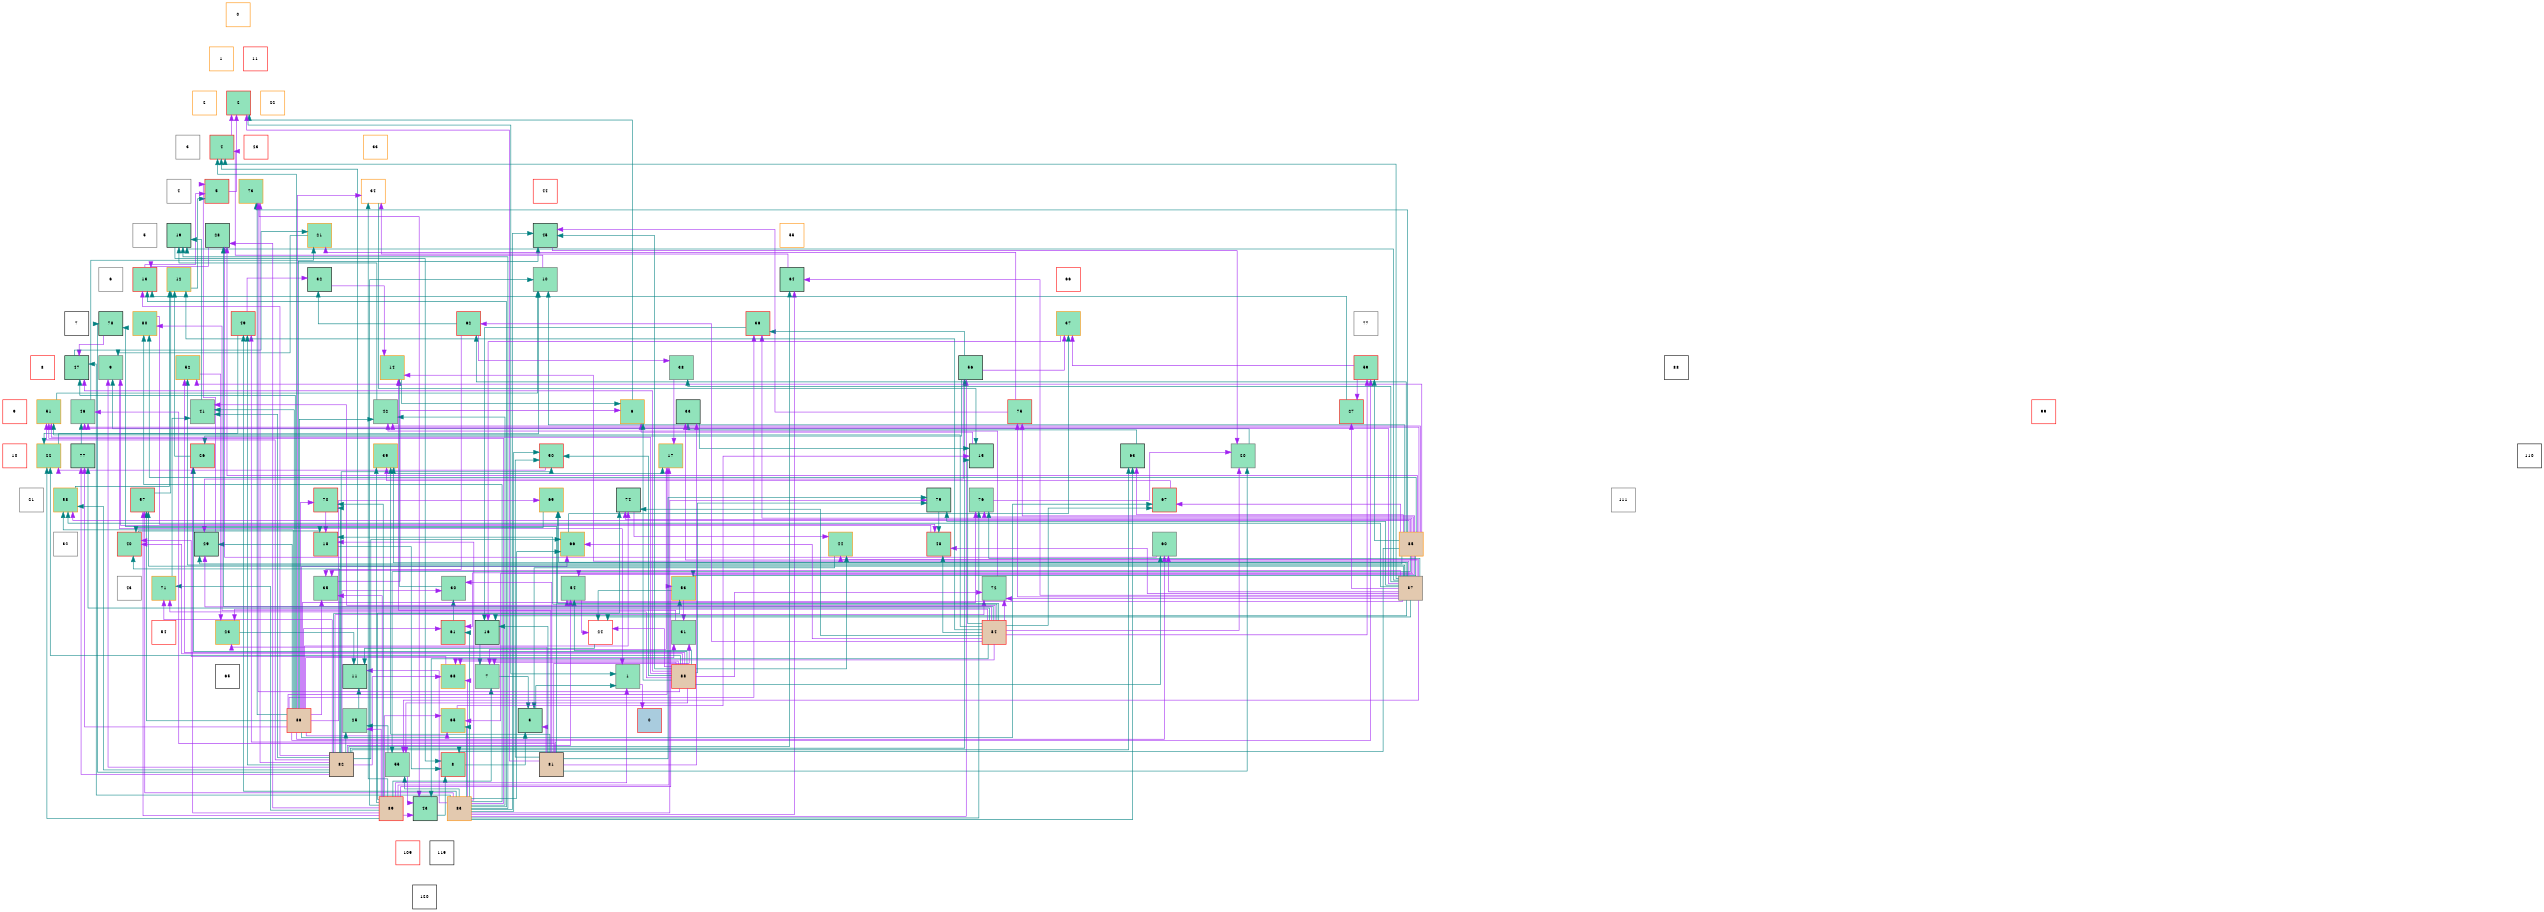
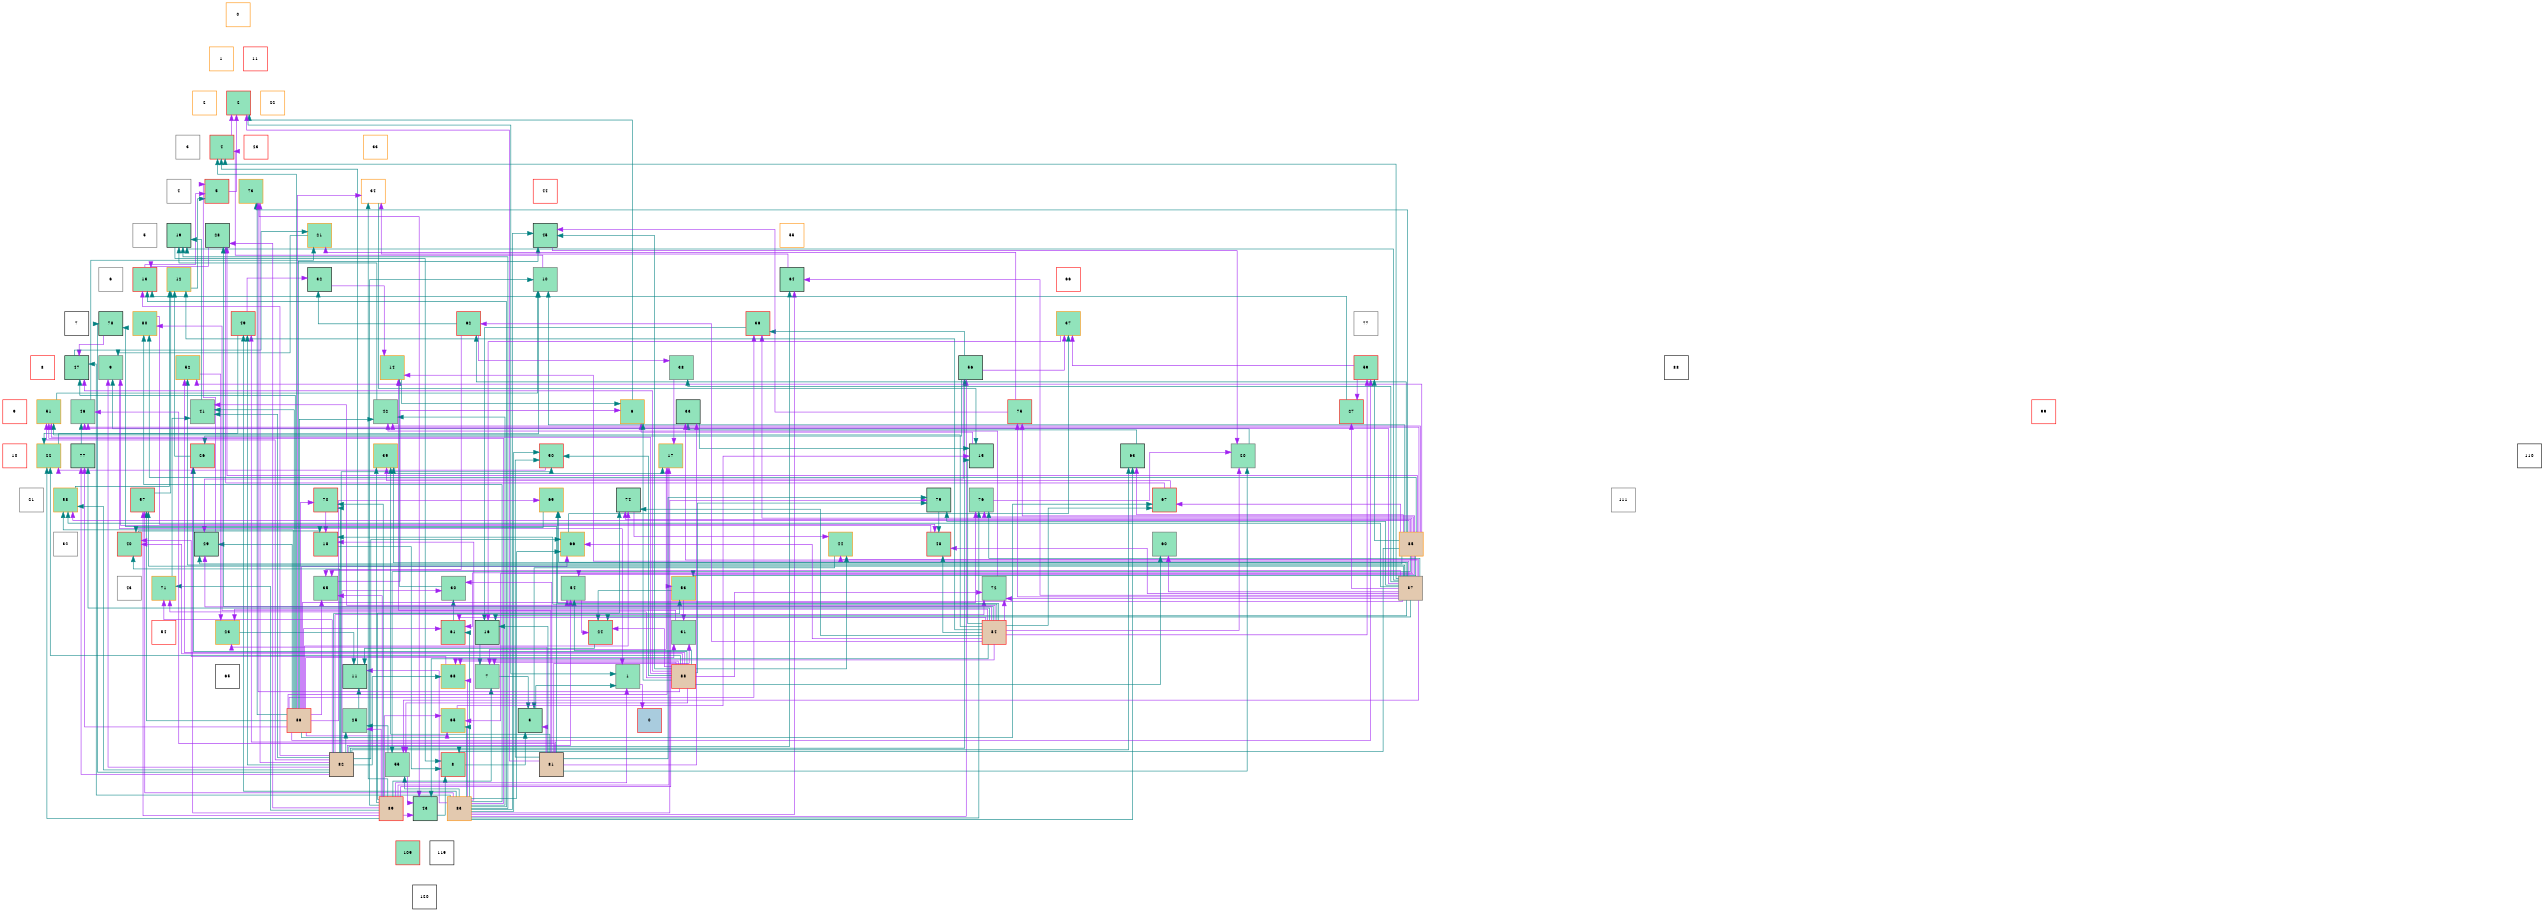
(539, 557) -> (583, 483)
none -> (724, 618)
(600, 632) -> (600, 632)
(372, 699) -> (372, 699)
(816, 739) -> none
(408, 853) -> (408, 853)
